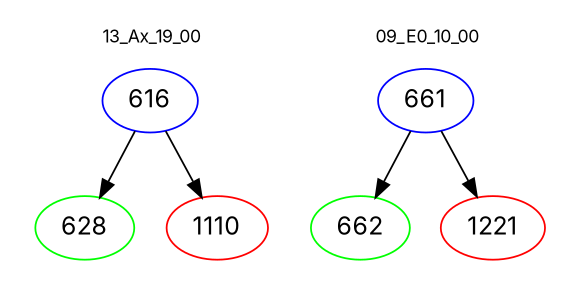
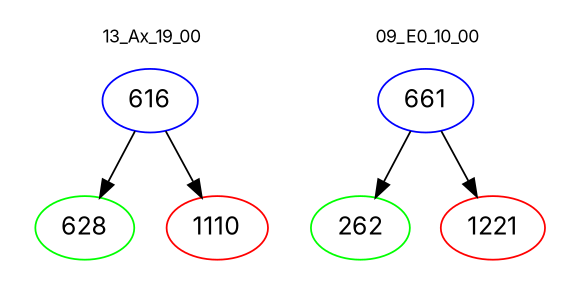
(360, 228) -> (360, 228)
